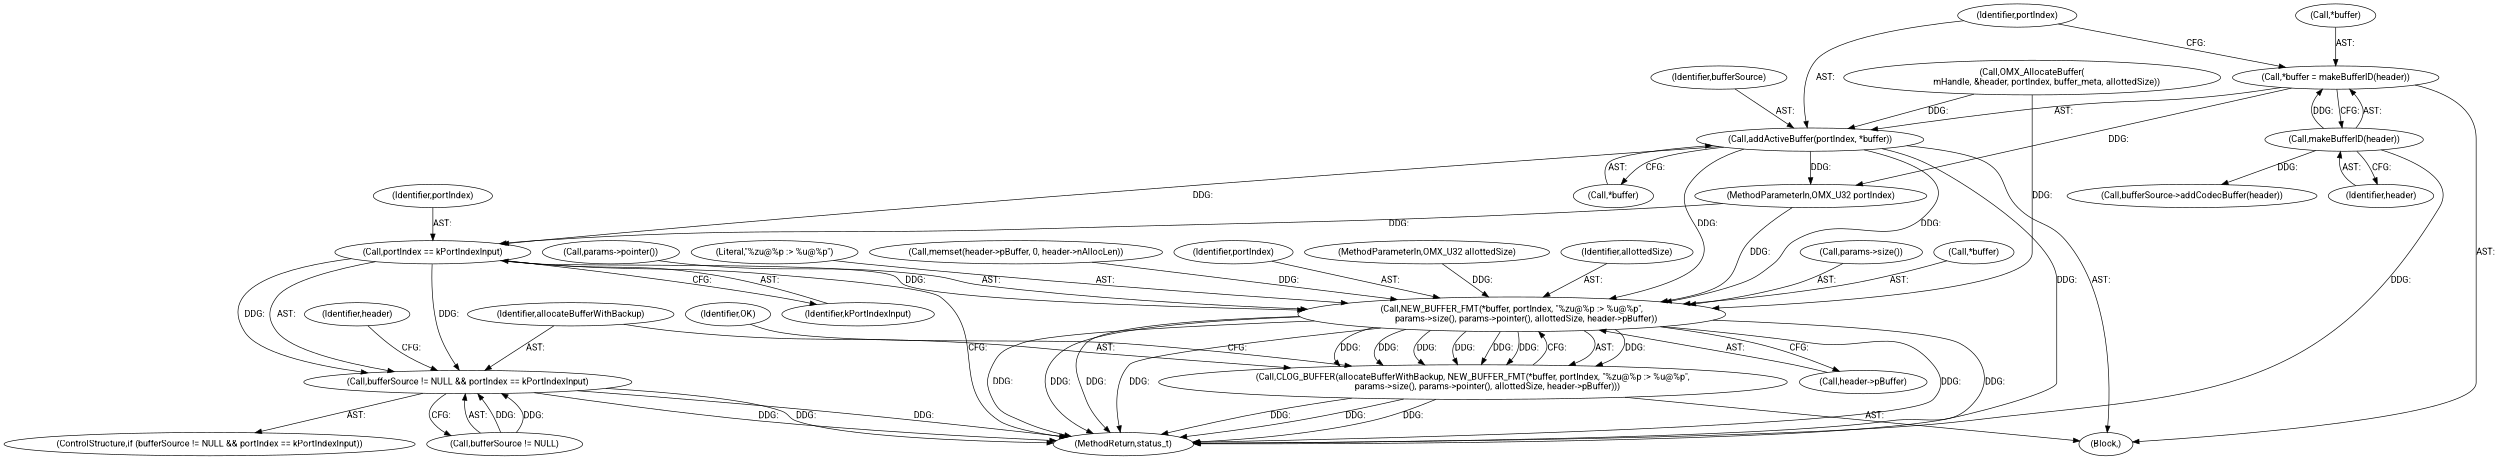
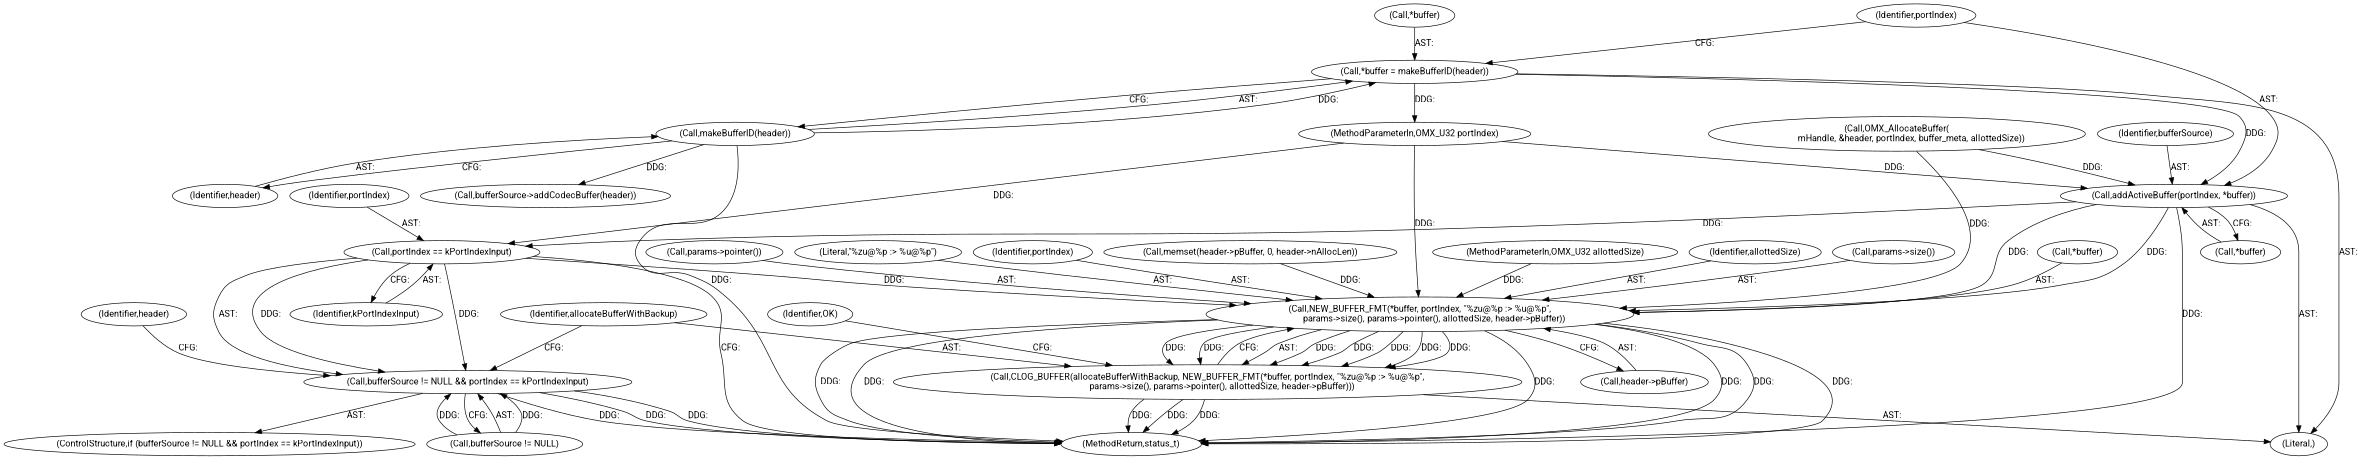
(2065, 111) -> (2257, 134)
(1810, 165) -> (1792, 165)
(537, 348) -> (555, 348)
(2106, 444) -> (2299, 444)
